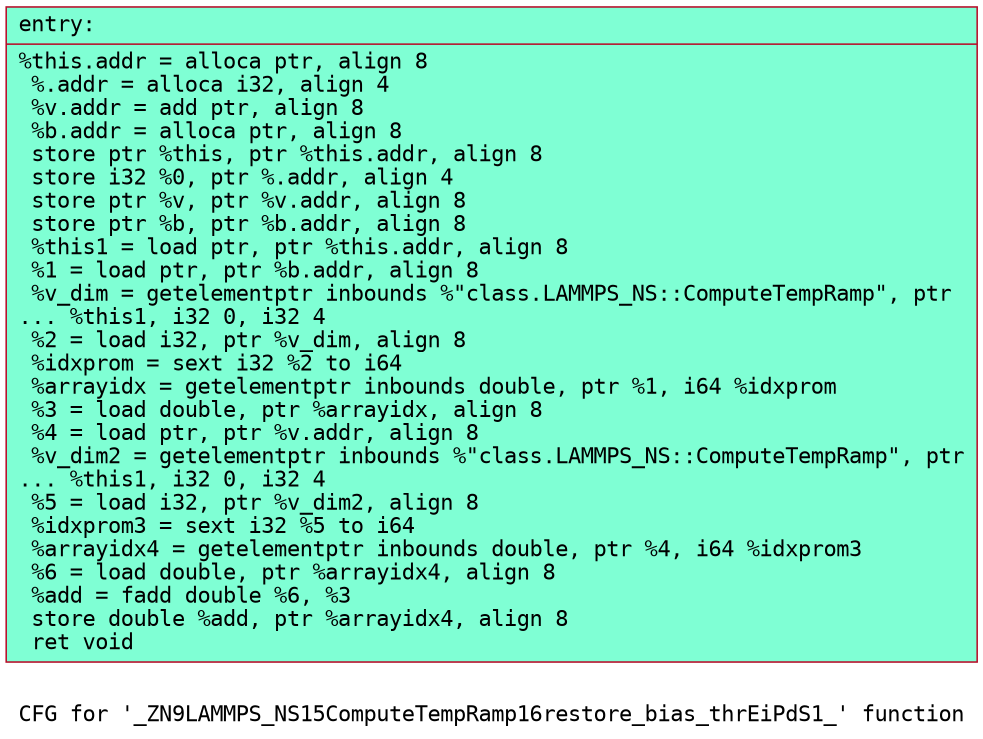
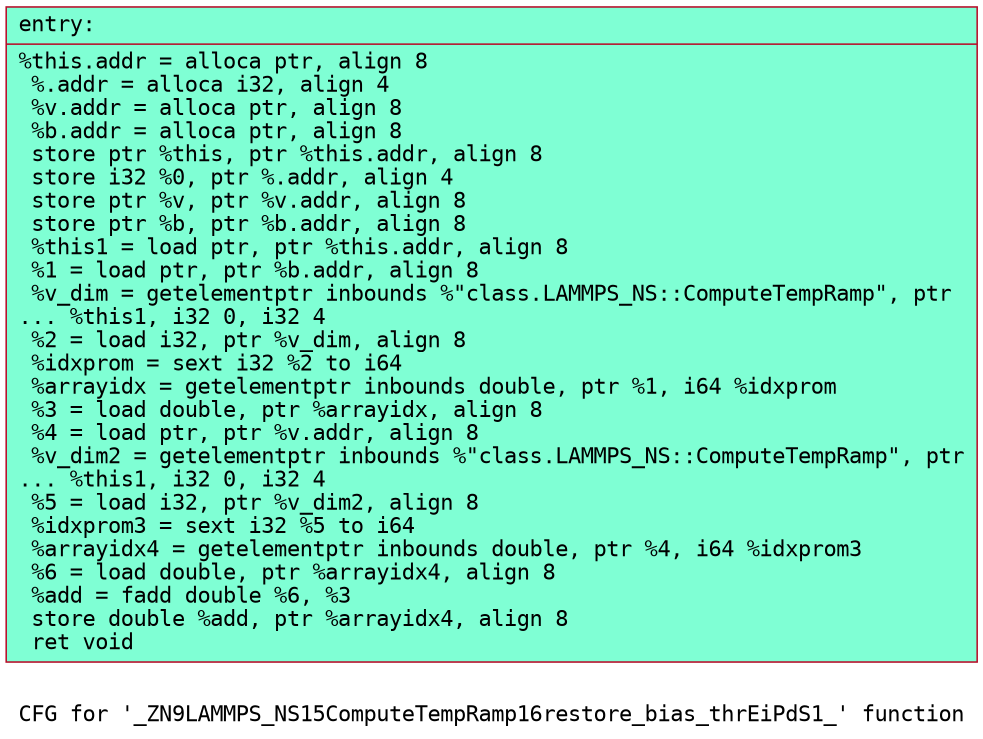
(191, 108) -> (211, 108)
